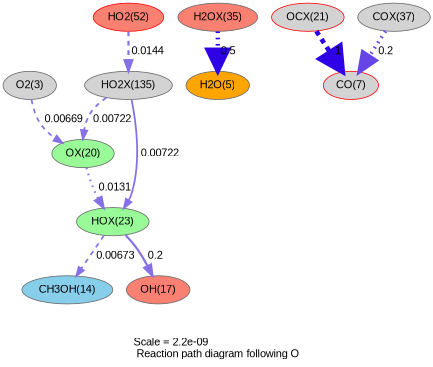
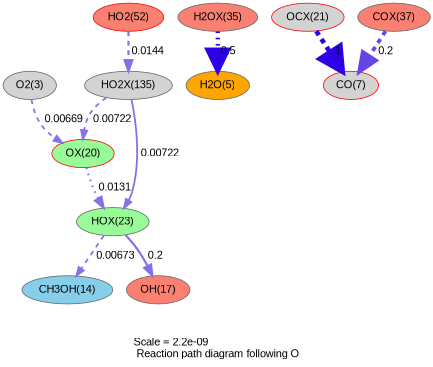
(394, 17) -> (394, 17)
(377, 44) -> (377, 44)
(83, 154) -> (83, 154)
